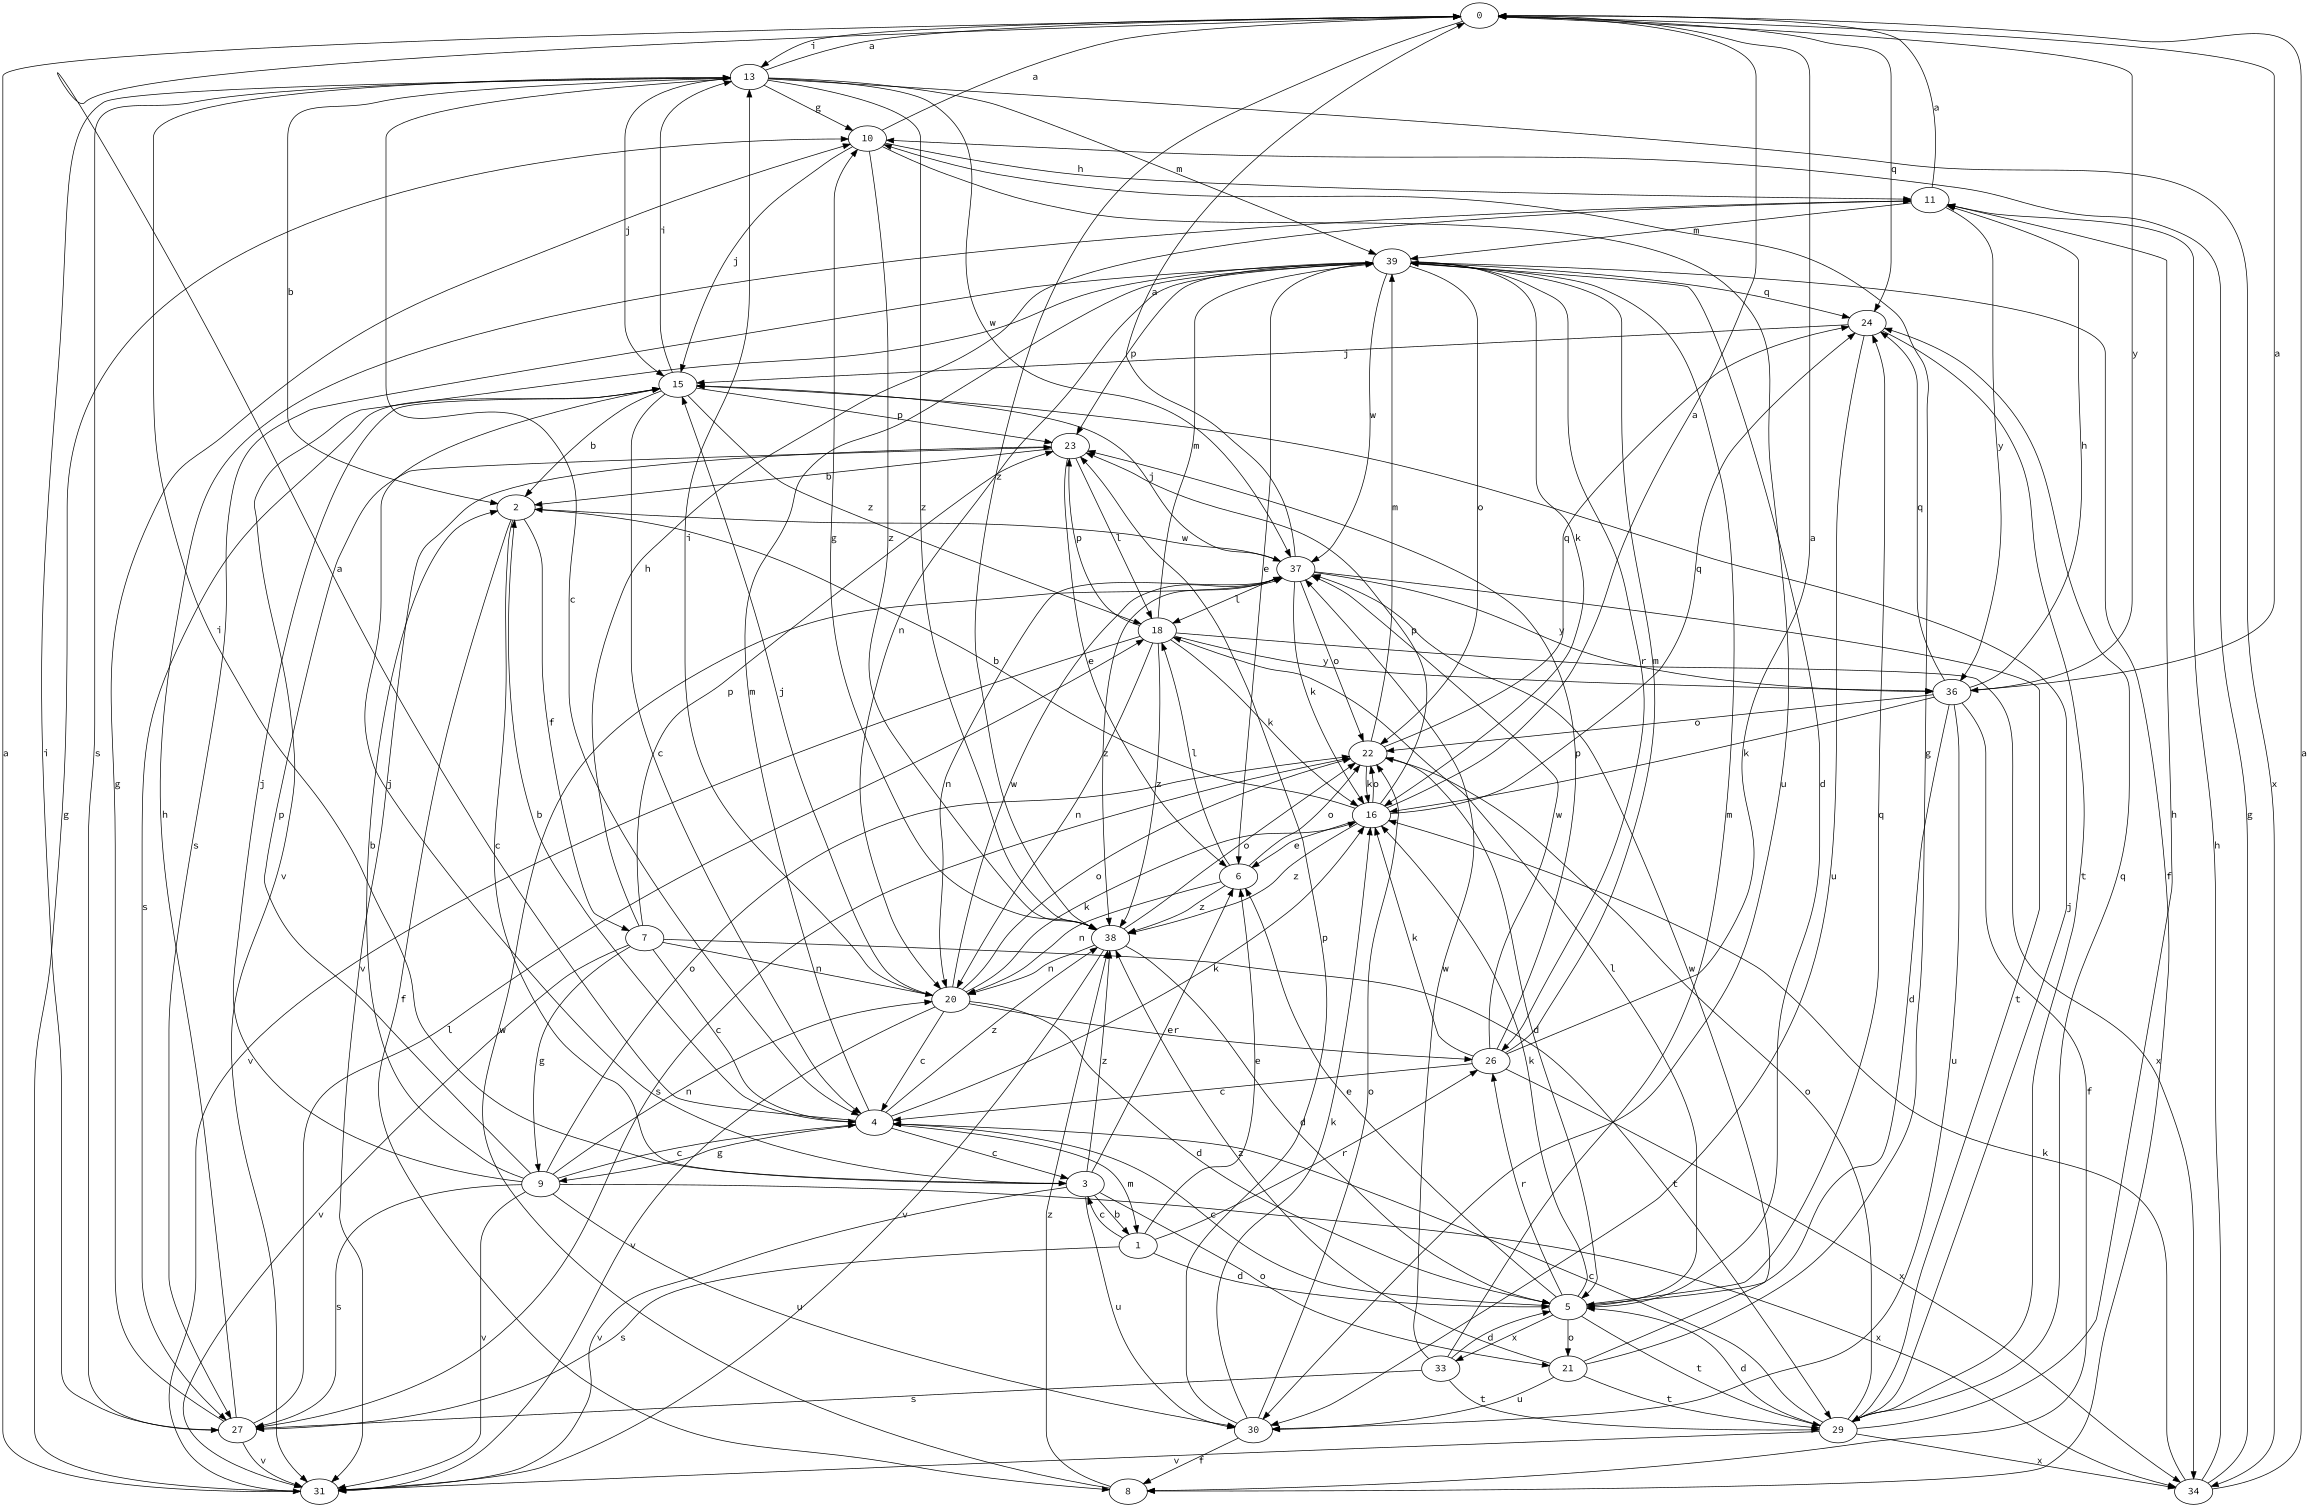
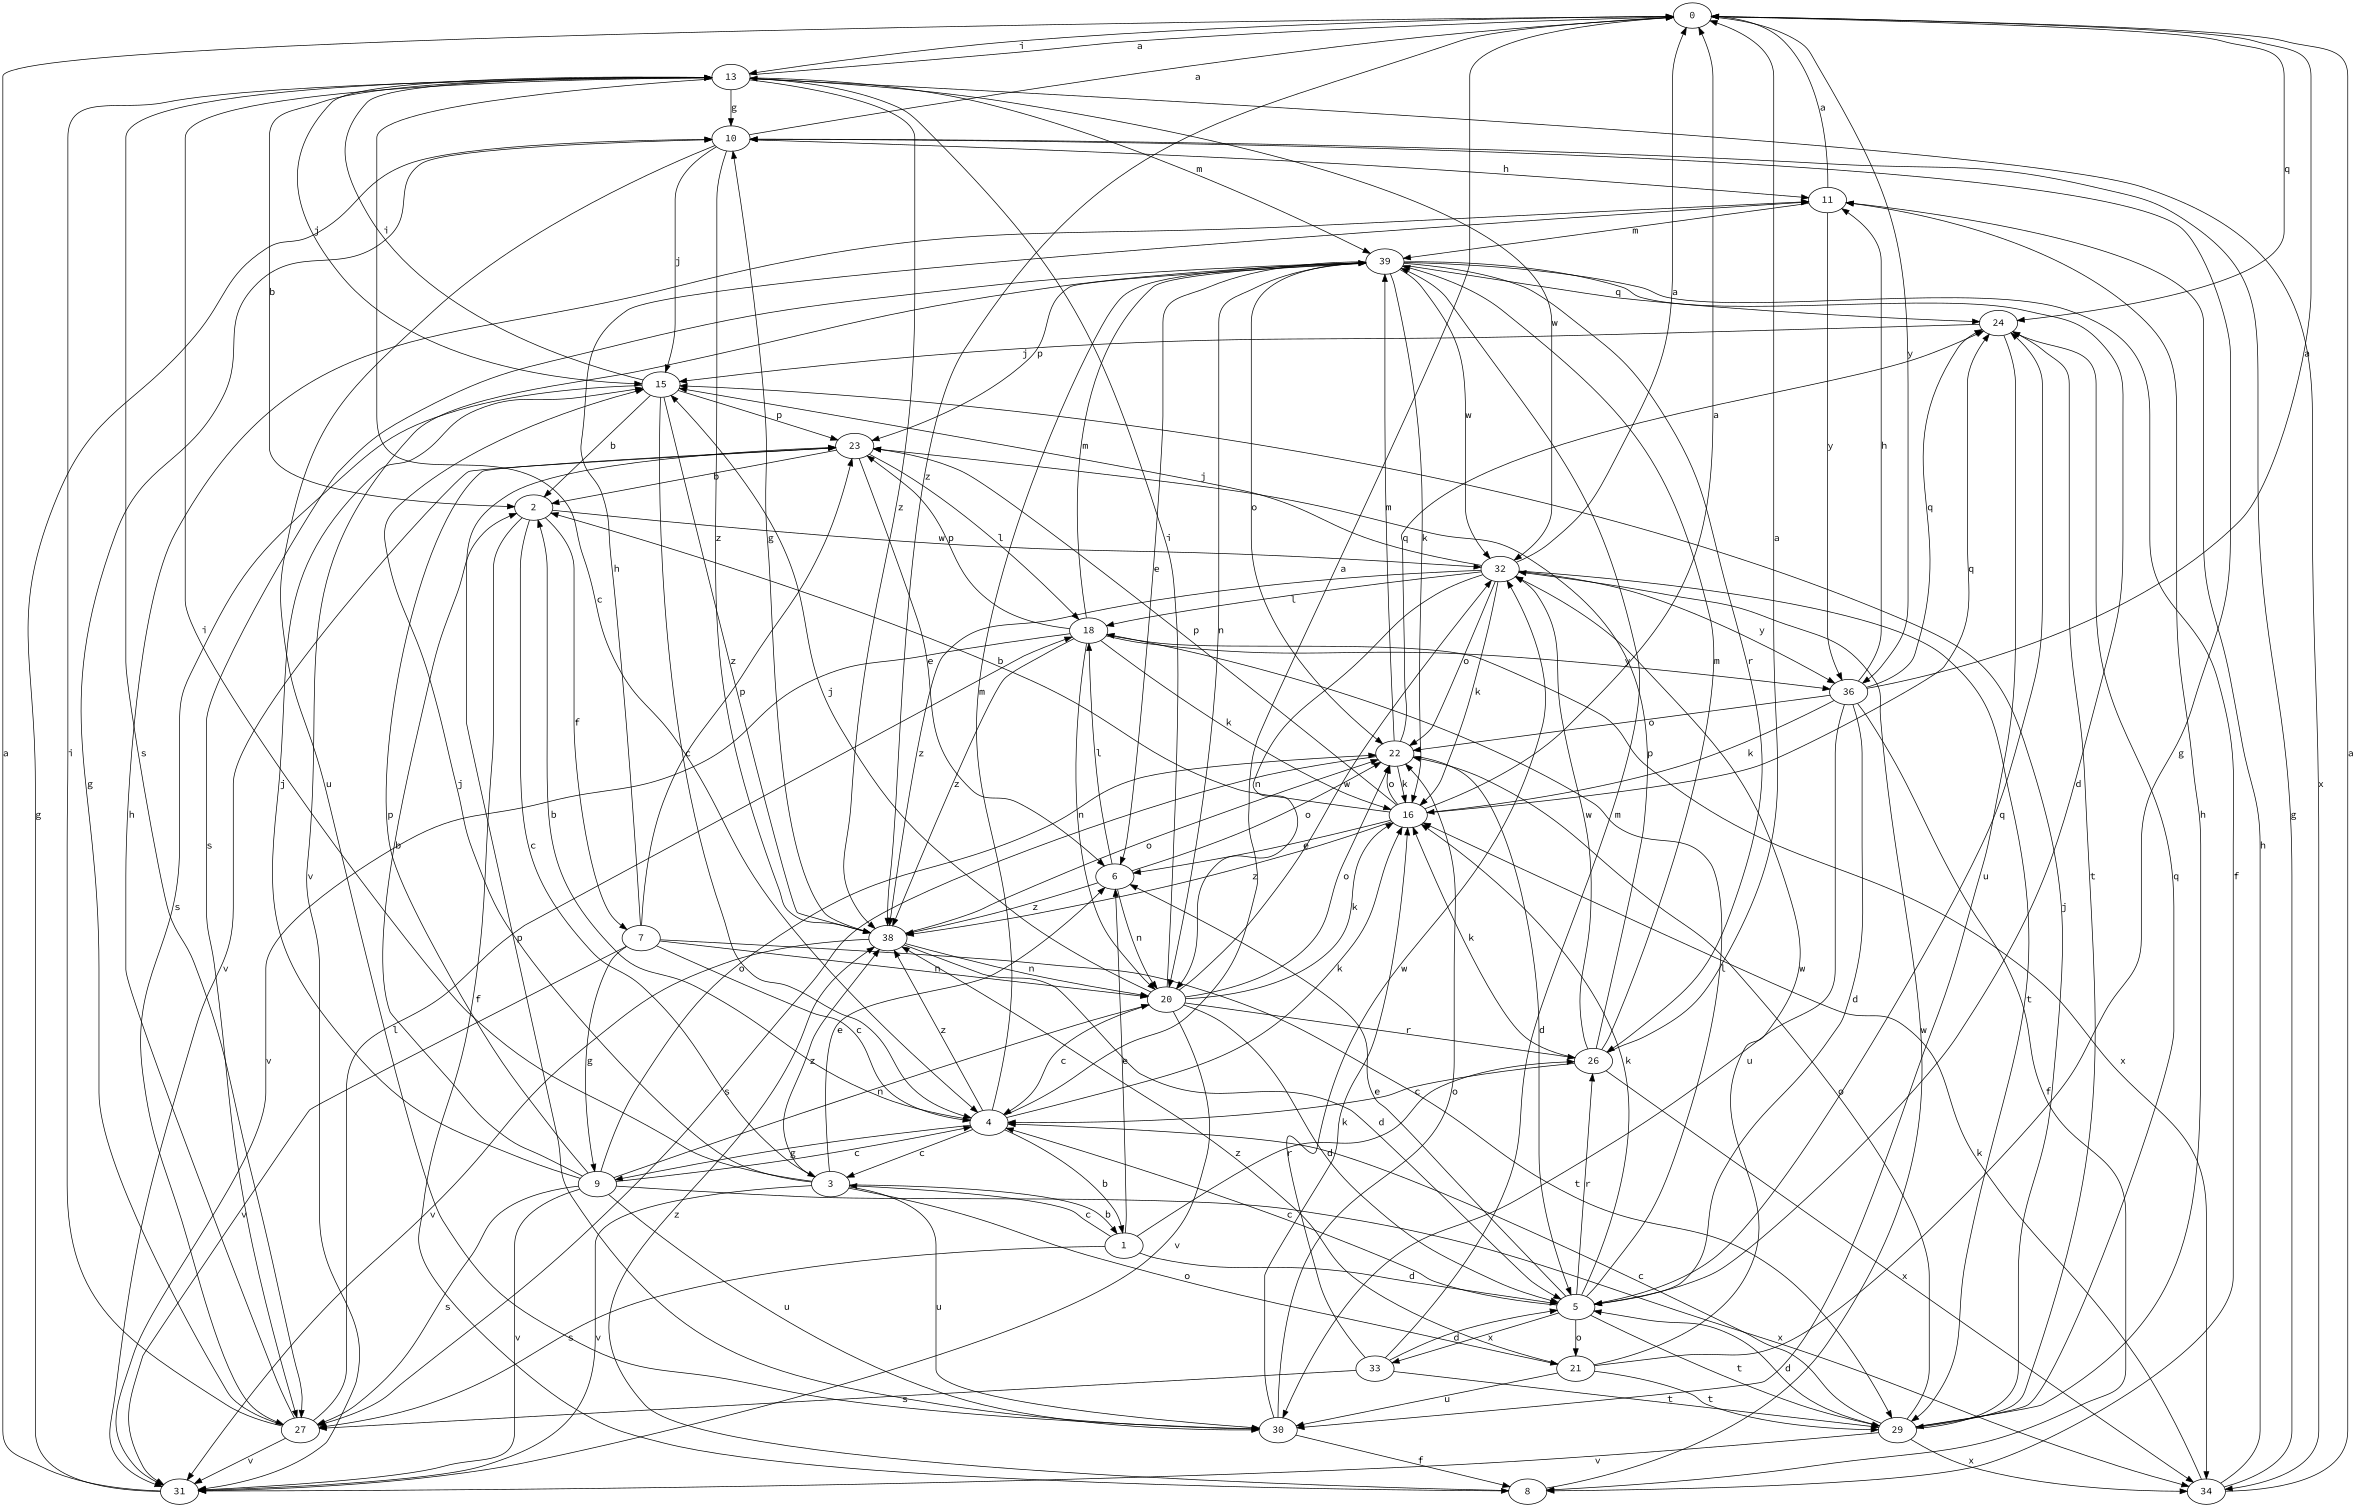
(897, 532) -> (733, 674)
(1296, 569) -> (1500, 569)
(1131, 1184) -> (1105, 1184)
